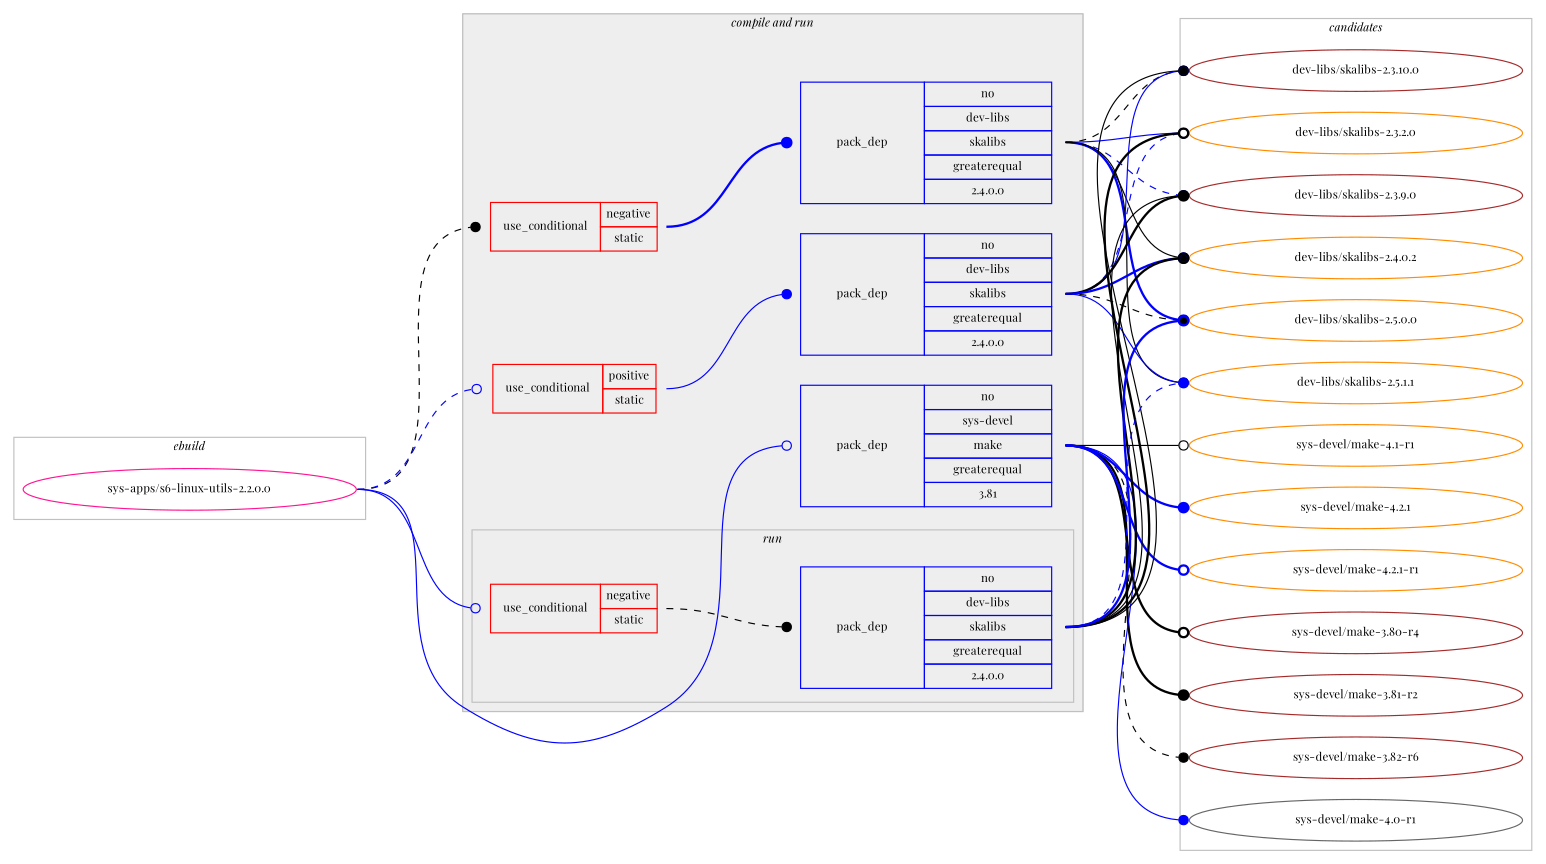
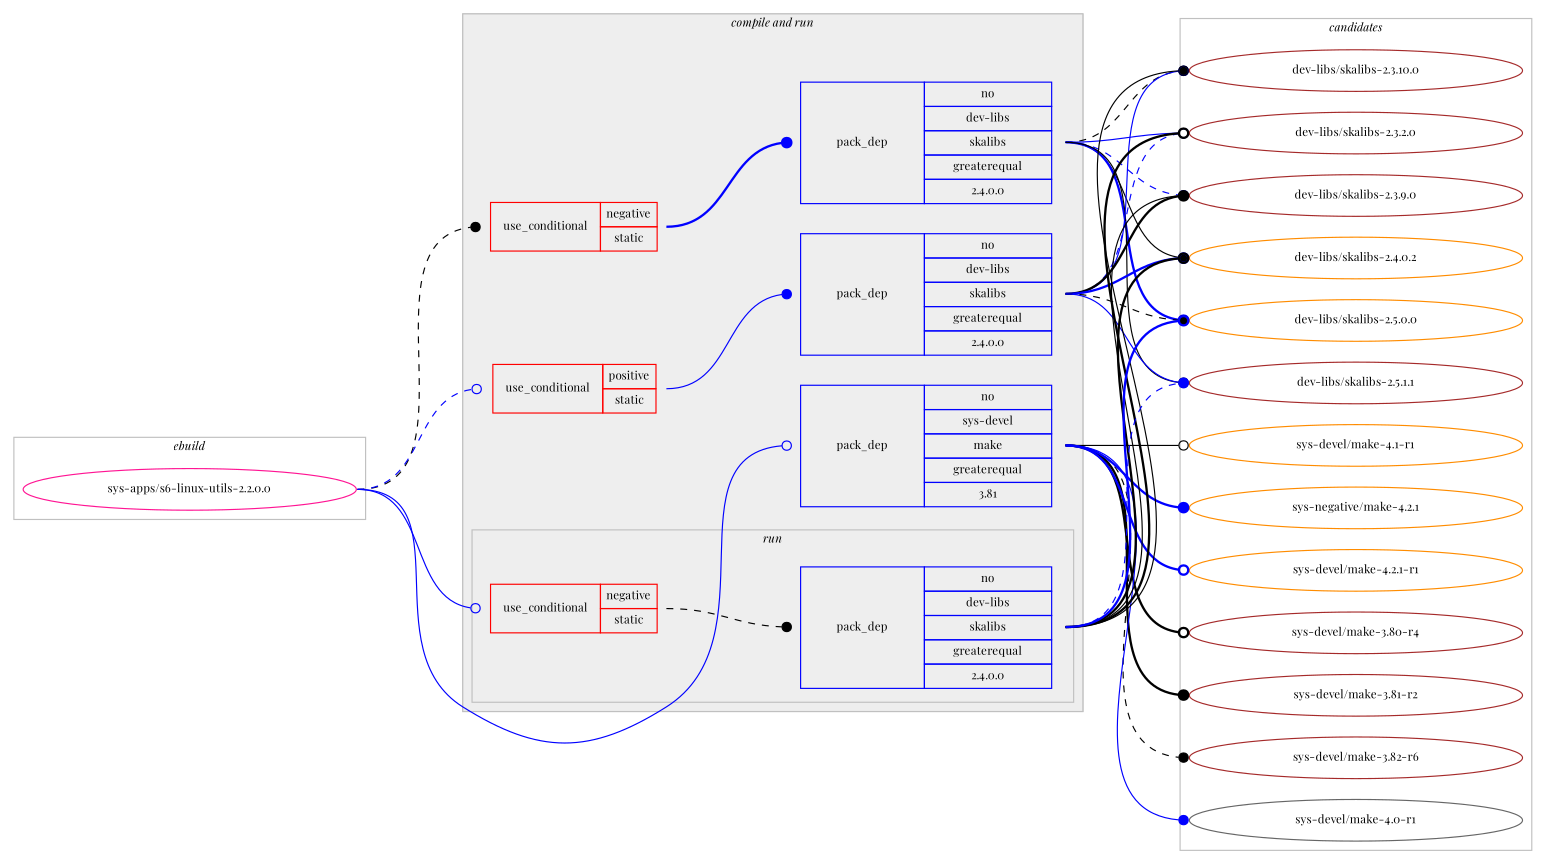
(1356, 133) -> (1356, 133)
(1356, 383) -> (1356, 383)
(1356, 508) -> (1356, 508)
